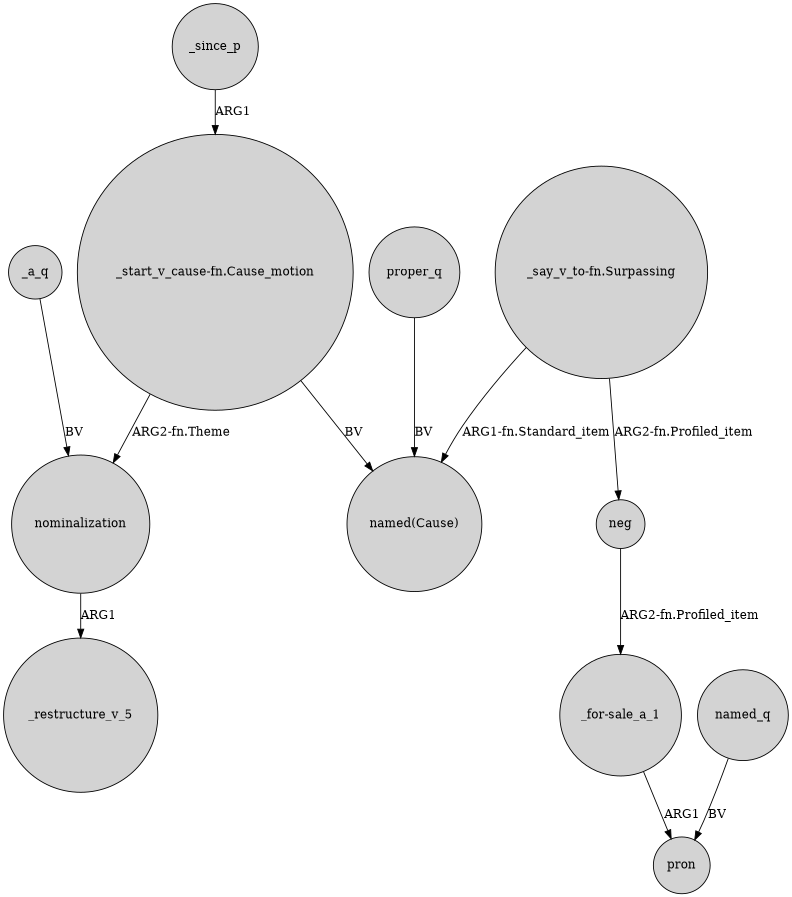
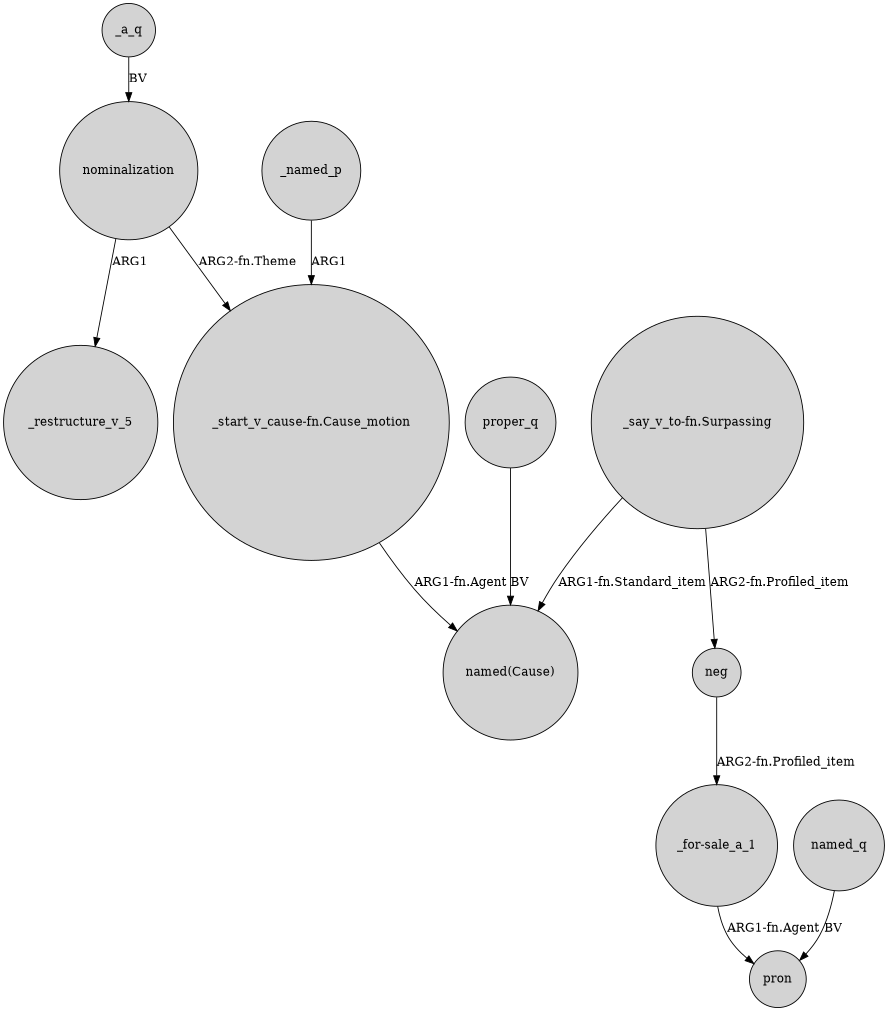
(215, 47) -> (311, 171)
(134, 424) -> (197, 265)
(354, 433) -> (461, 583)
(682, 815) -> (773, 928)
